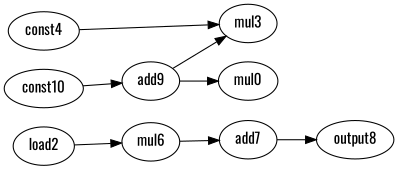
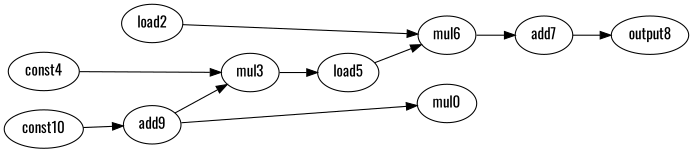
none -> (348, 73)
